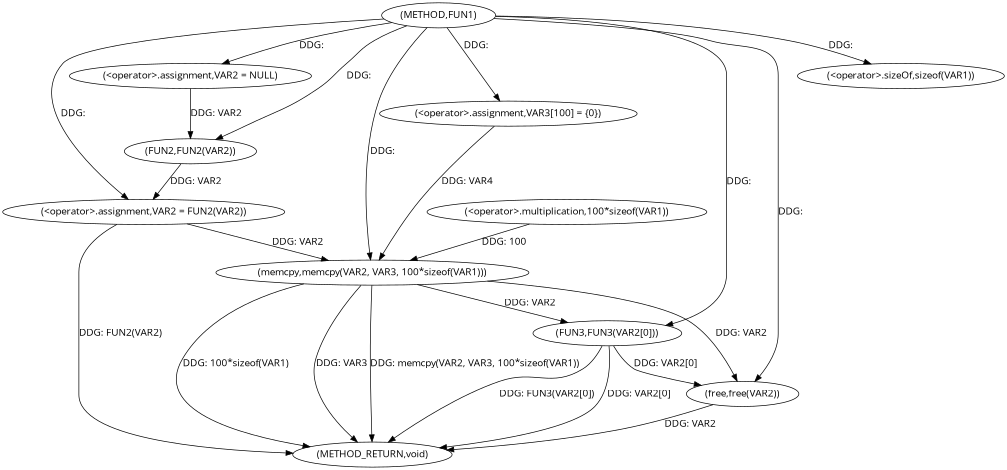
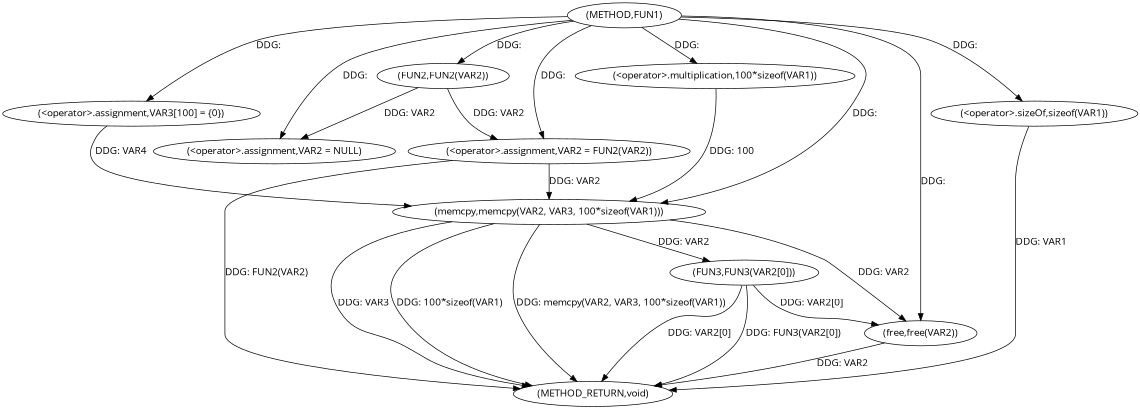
(727, 90) -> (666, 43)
(190, 110) -> (363, 112)
none -> (954, 362)
